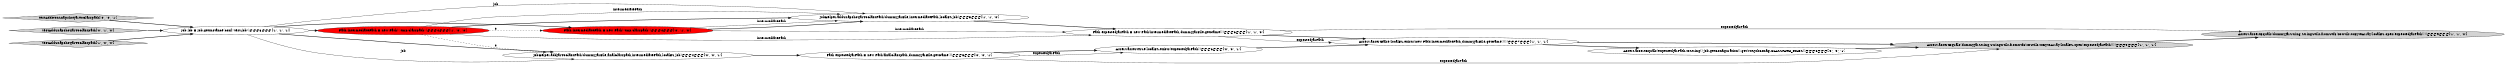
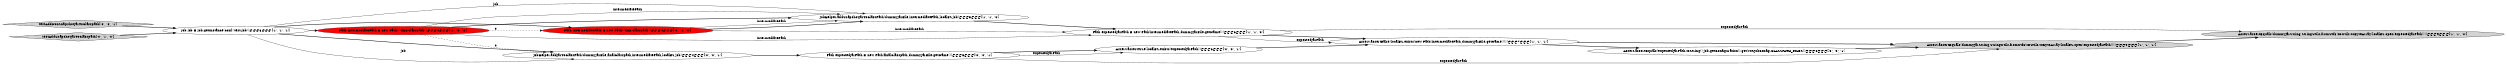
(78, 43) -> none
